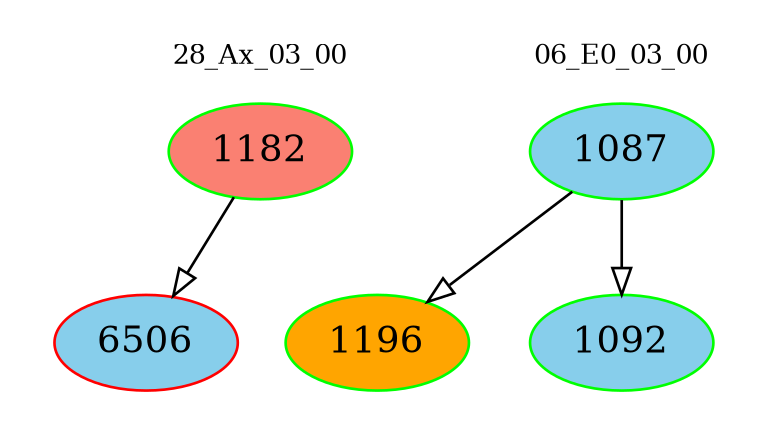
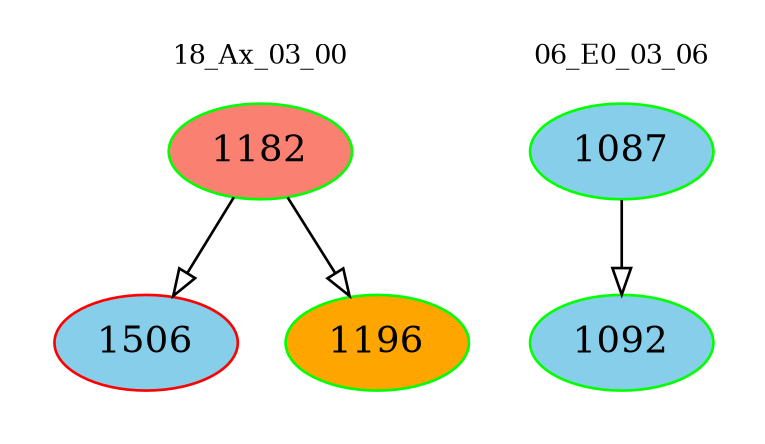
(260, 57) -> (260, 57)
(622, 57) -> (622, 57)
(526, 227) -> (311, 235)
(146, 343) -> (146, 343)
